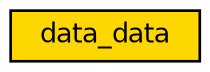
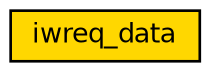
(105, 36) -> (105, 36)
